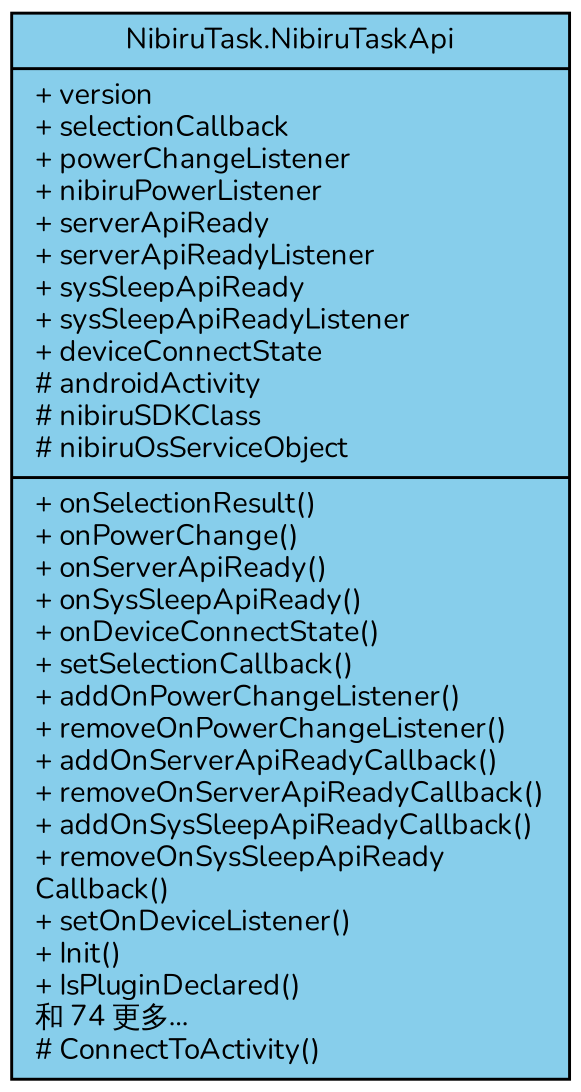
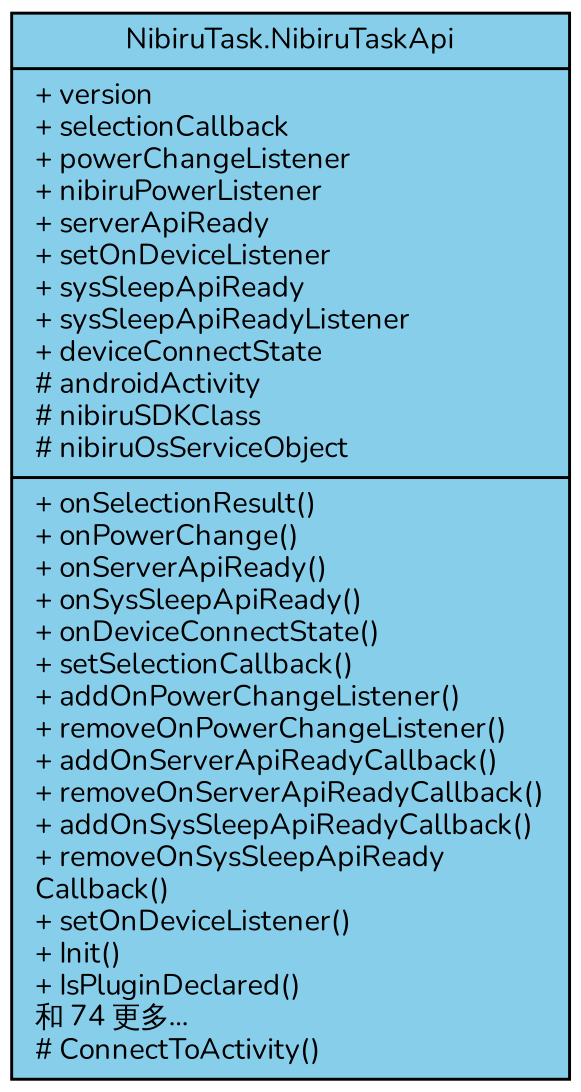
(206, 256) -> (184, 256)
